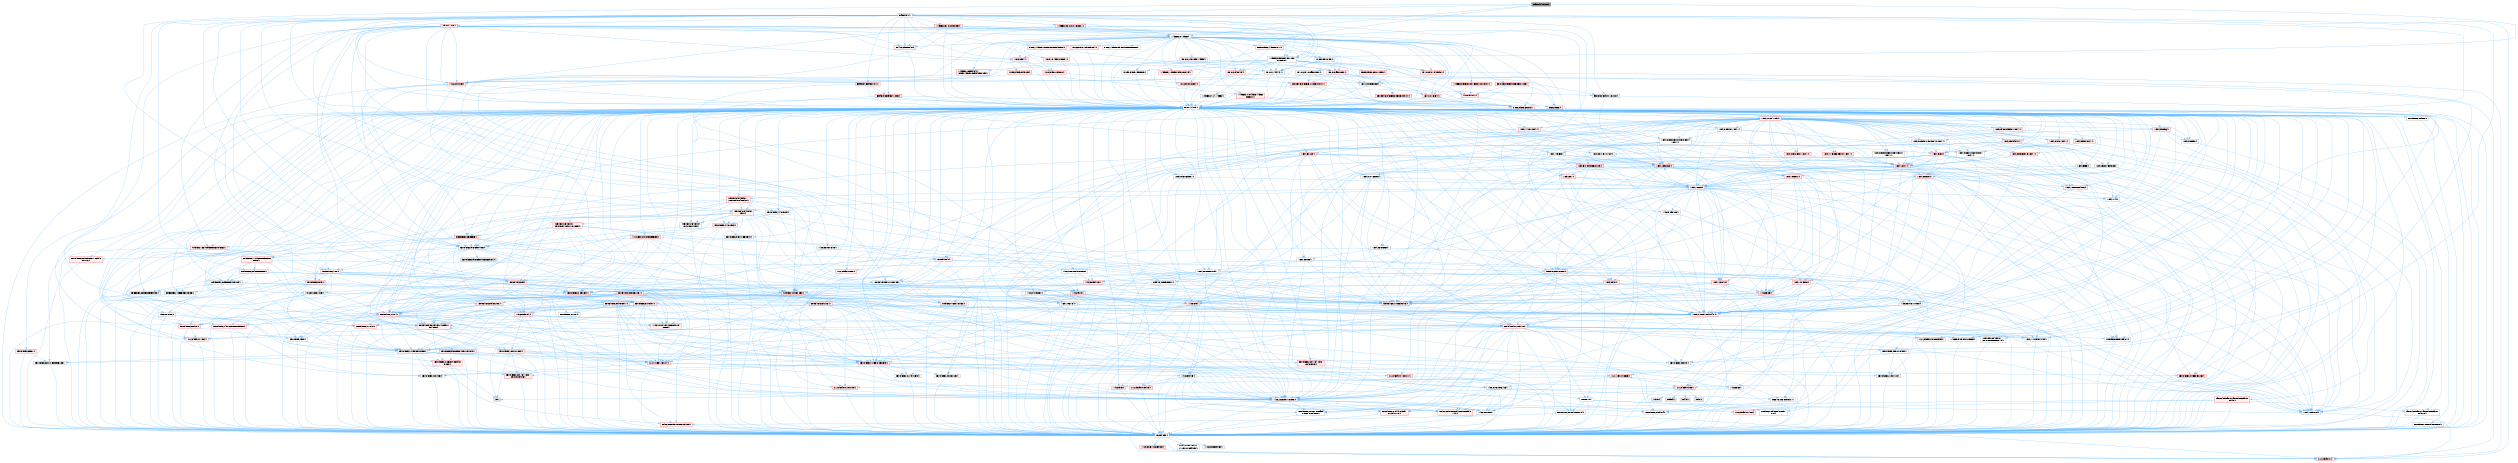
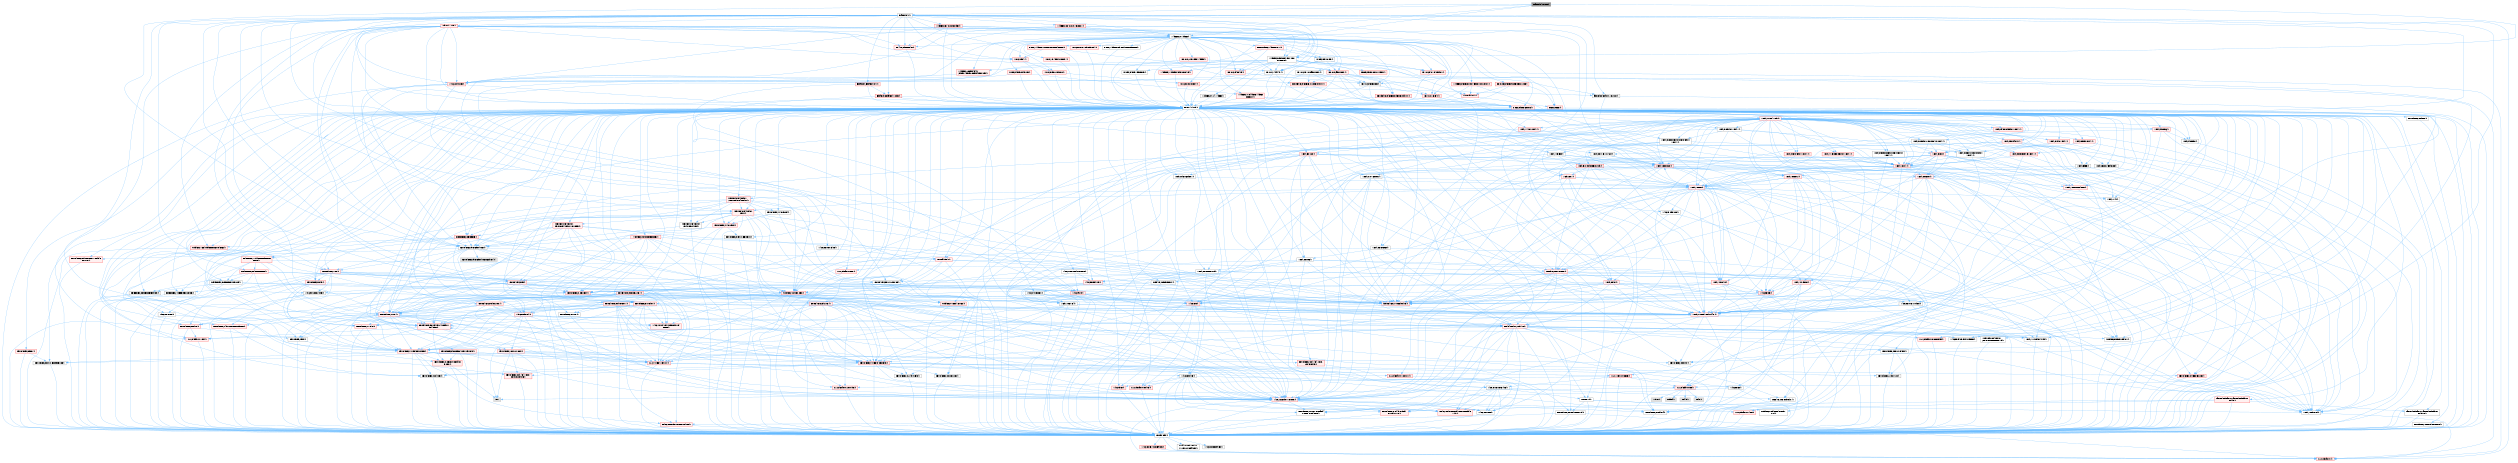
(646, 237) -> (646, 237)
none -> (1726, 416)
